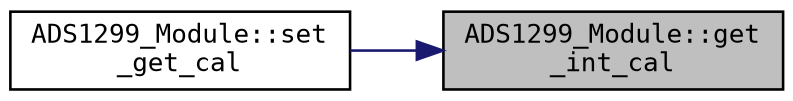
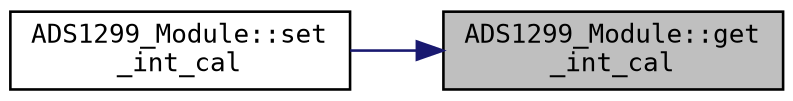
(180, 51) -> (180, 51)
